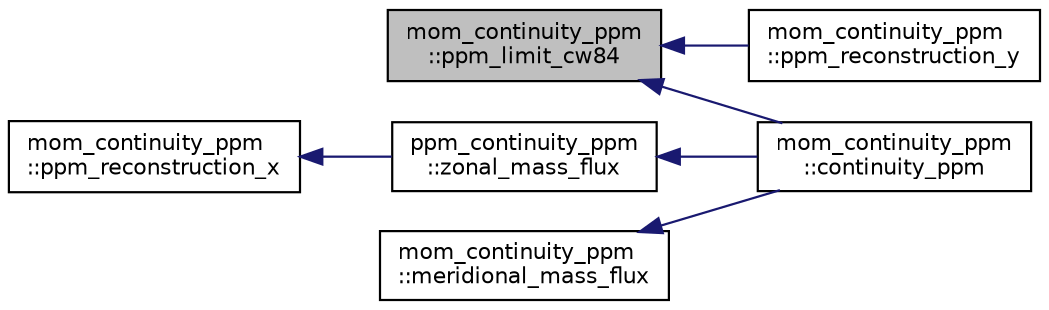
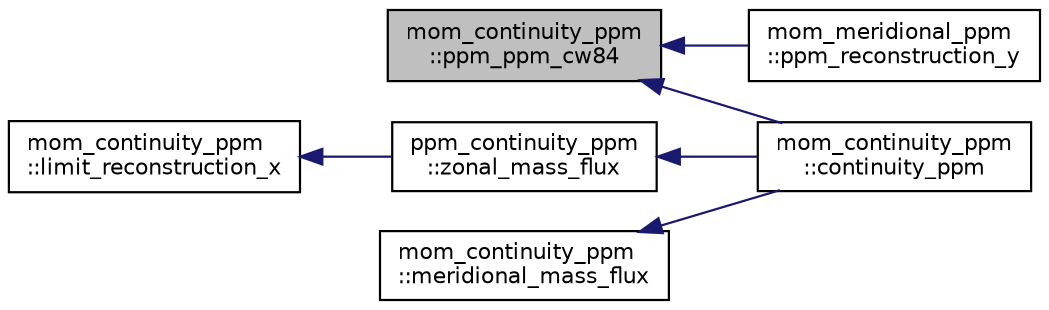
(524, 46) -> (524, 46)
(894, 46) -> (894, 46)
(154, 157) -> (154, 157)
